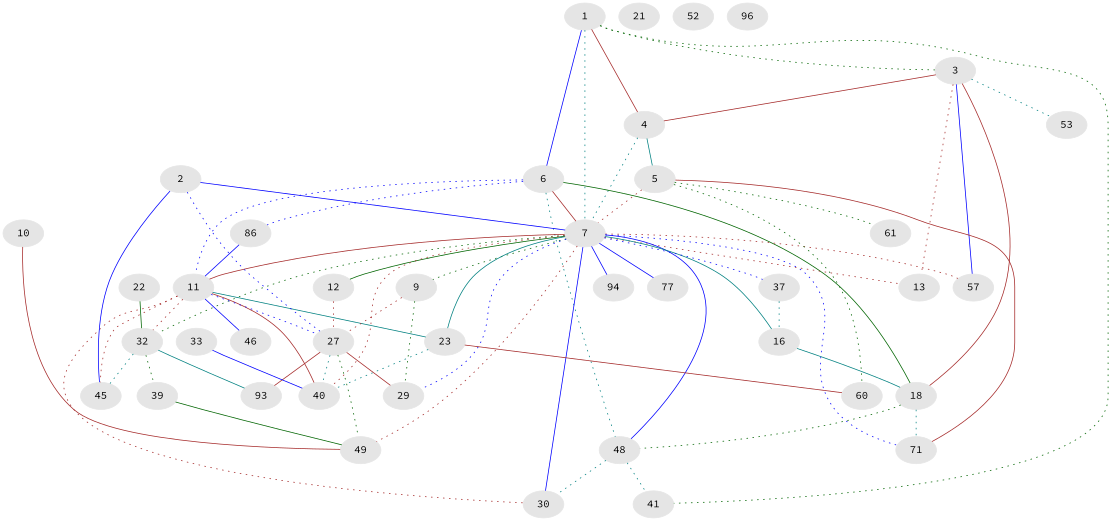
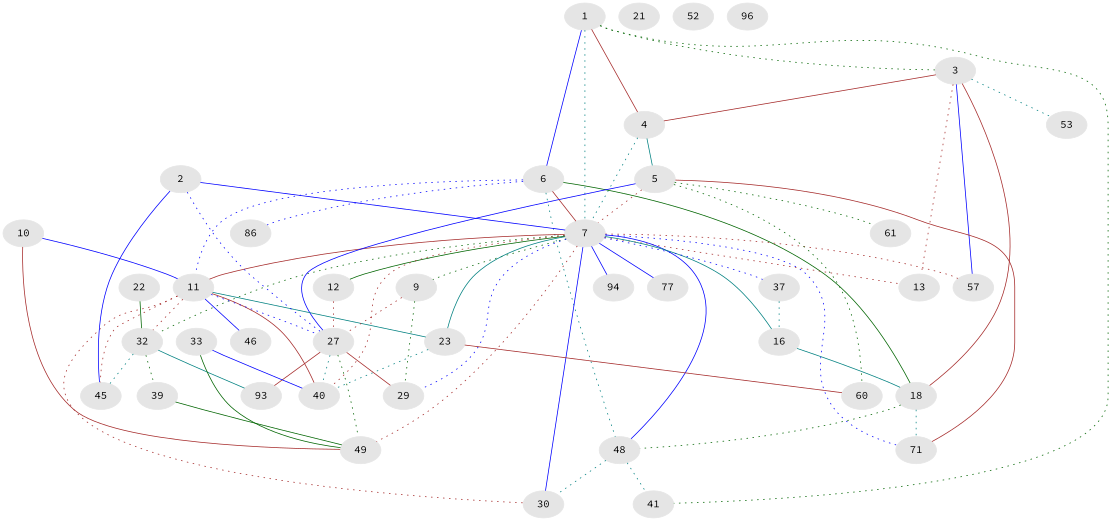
none -> (438, 228)
(222, 260) -> (111, 256)
none -> (240, 414)
